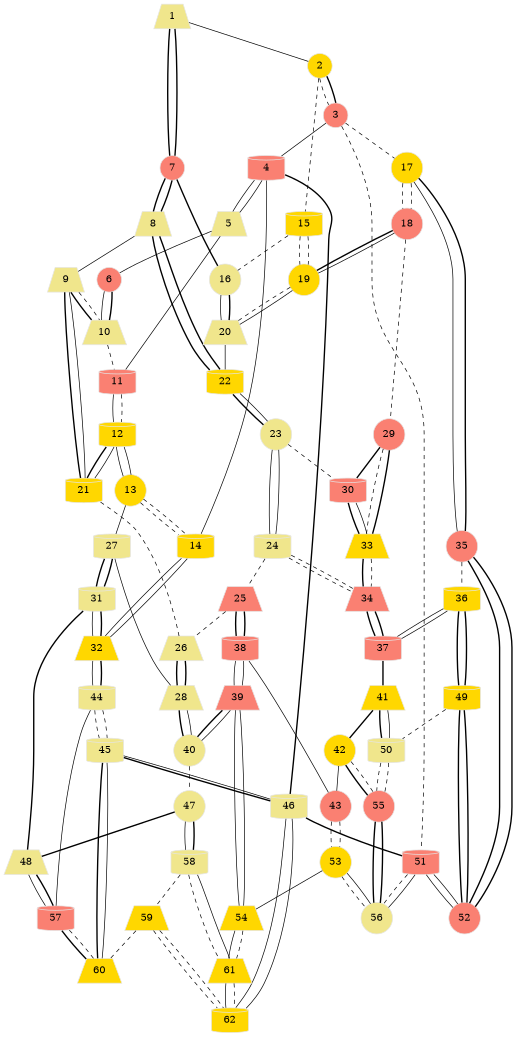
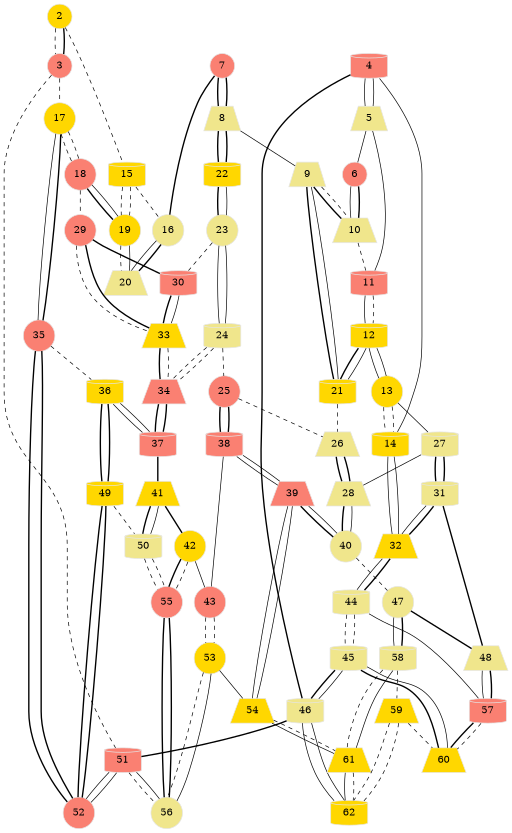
(172, 16) -> none
(304, 140) -> none
(225, 357) -> none
(240, 599) -> (224, 392)
